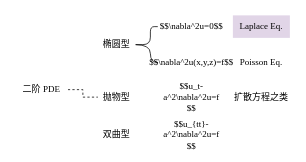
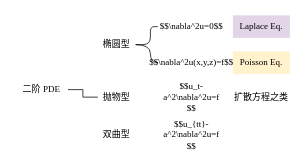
(261, 63) -> (261, 63)
(83, 93) -> (83, 93)
